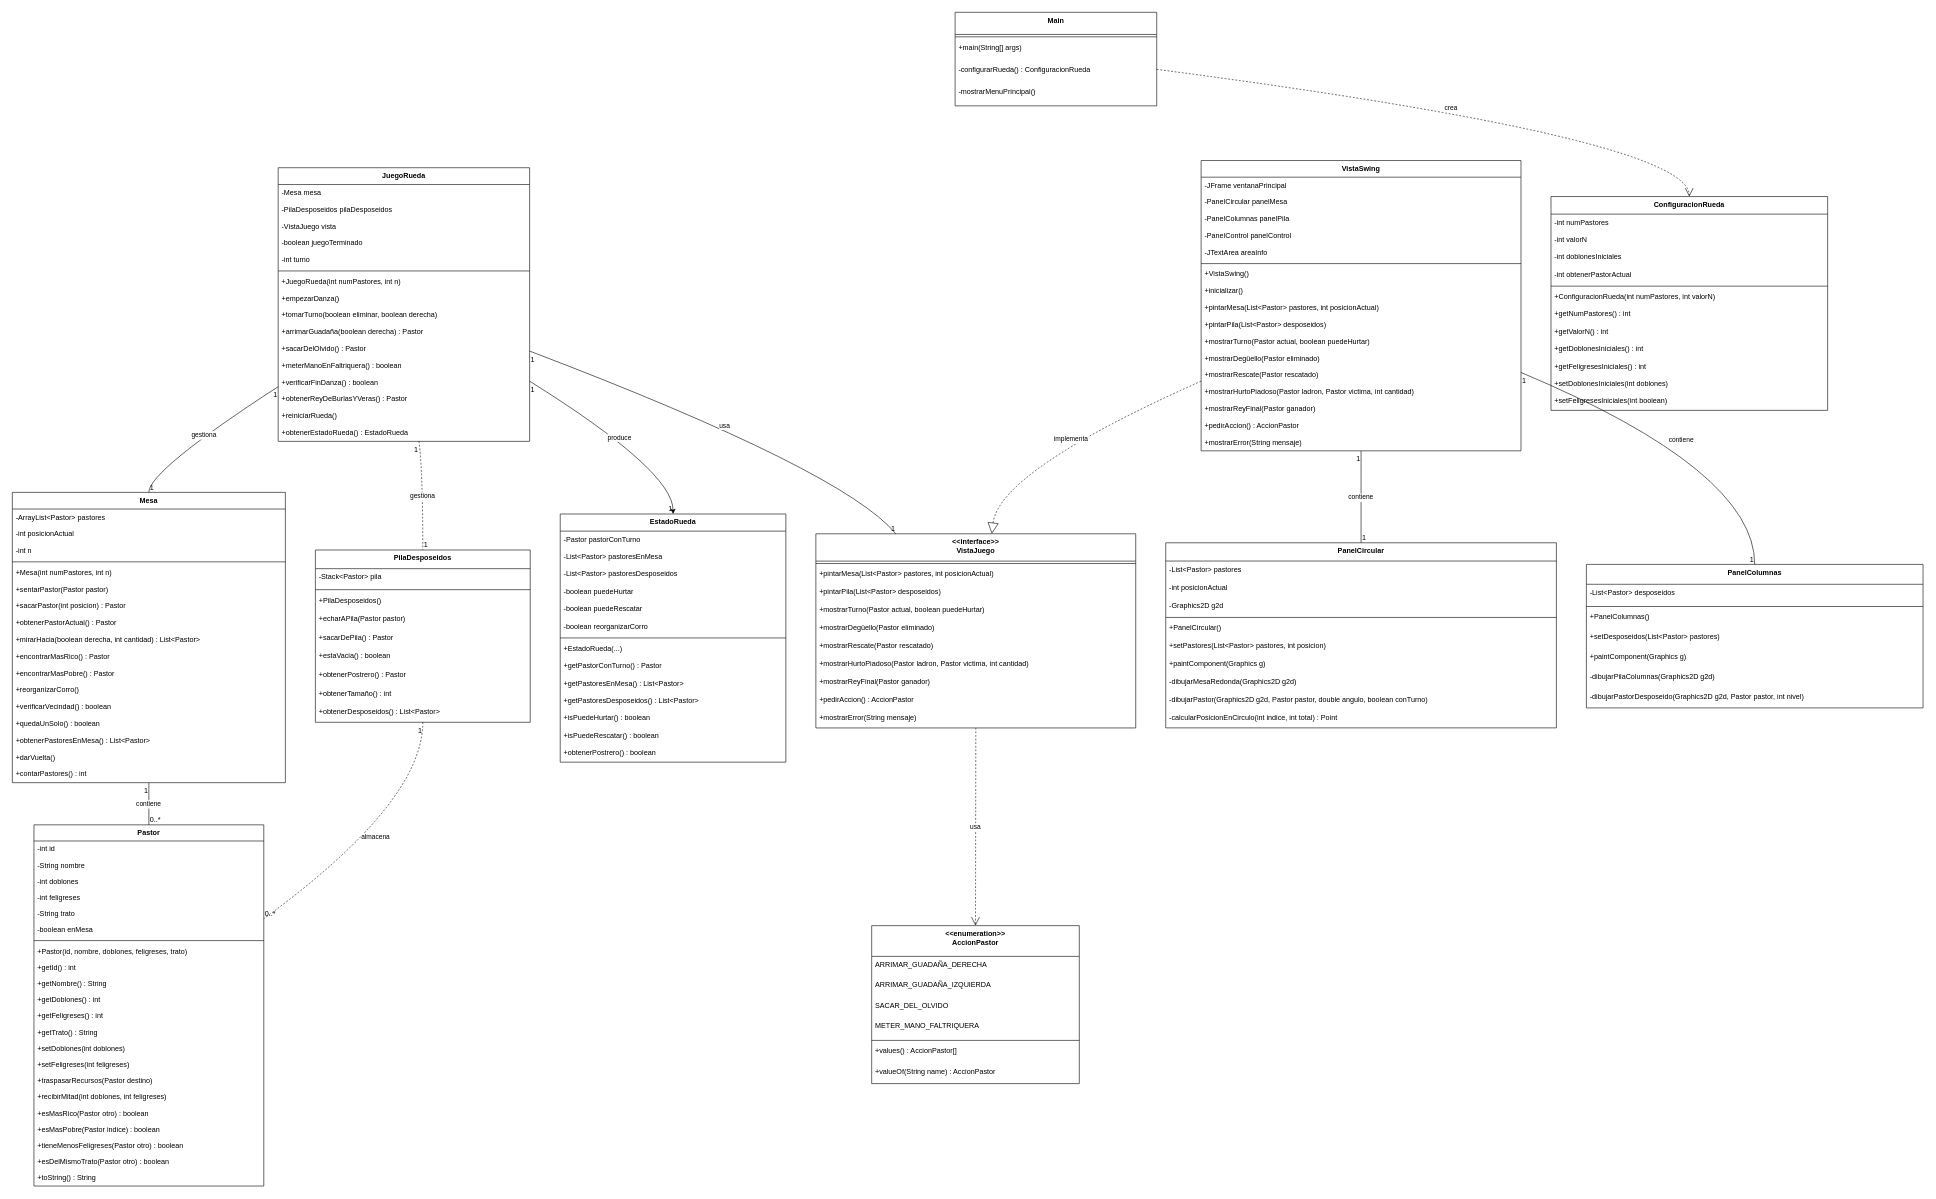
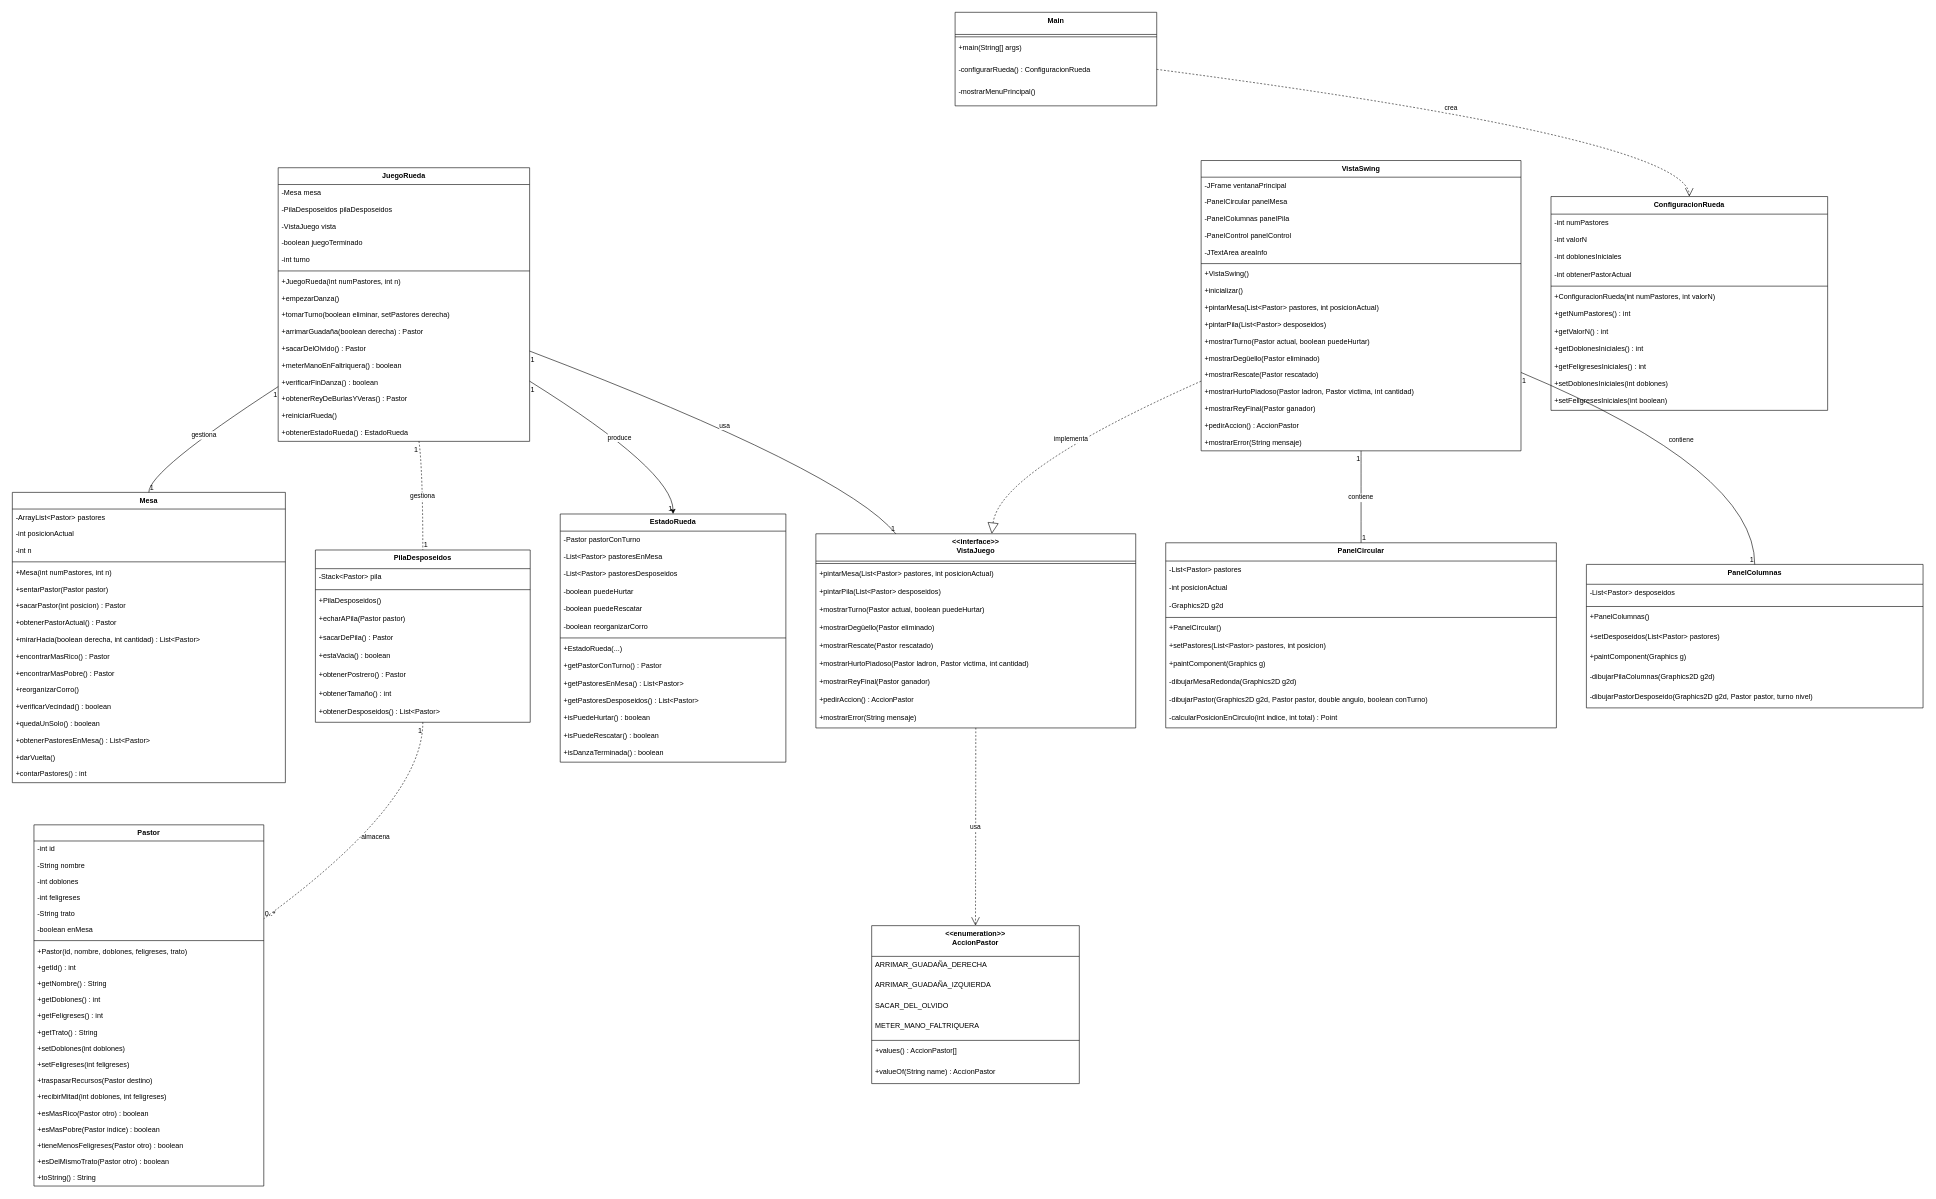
(366, 315) -> (375, 315)
(1710, 696) -> (1715, 696)
(616, 753) -> (616, 753)
(149, 807) -> none
